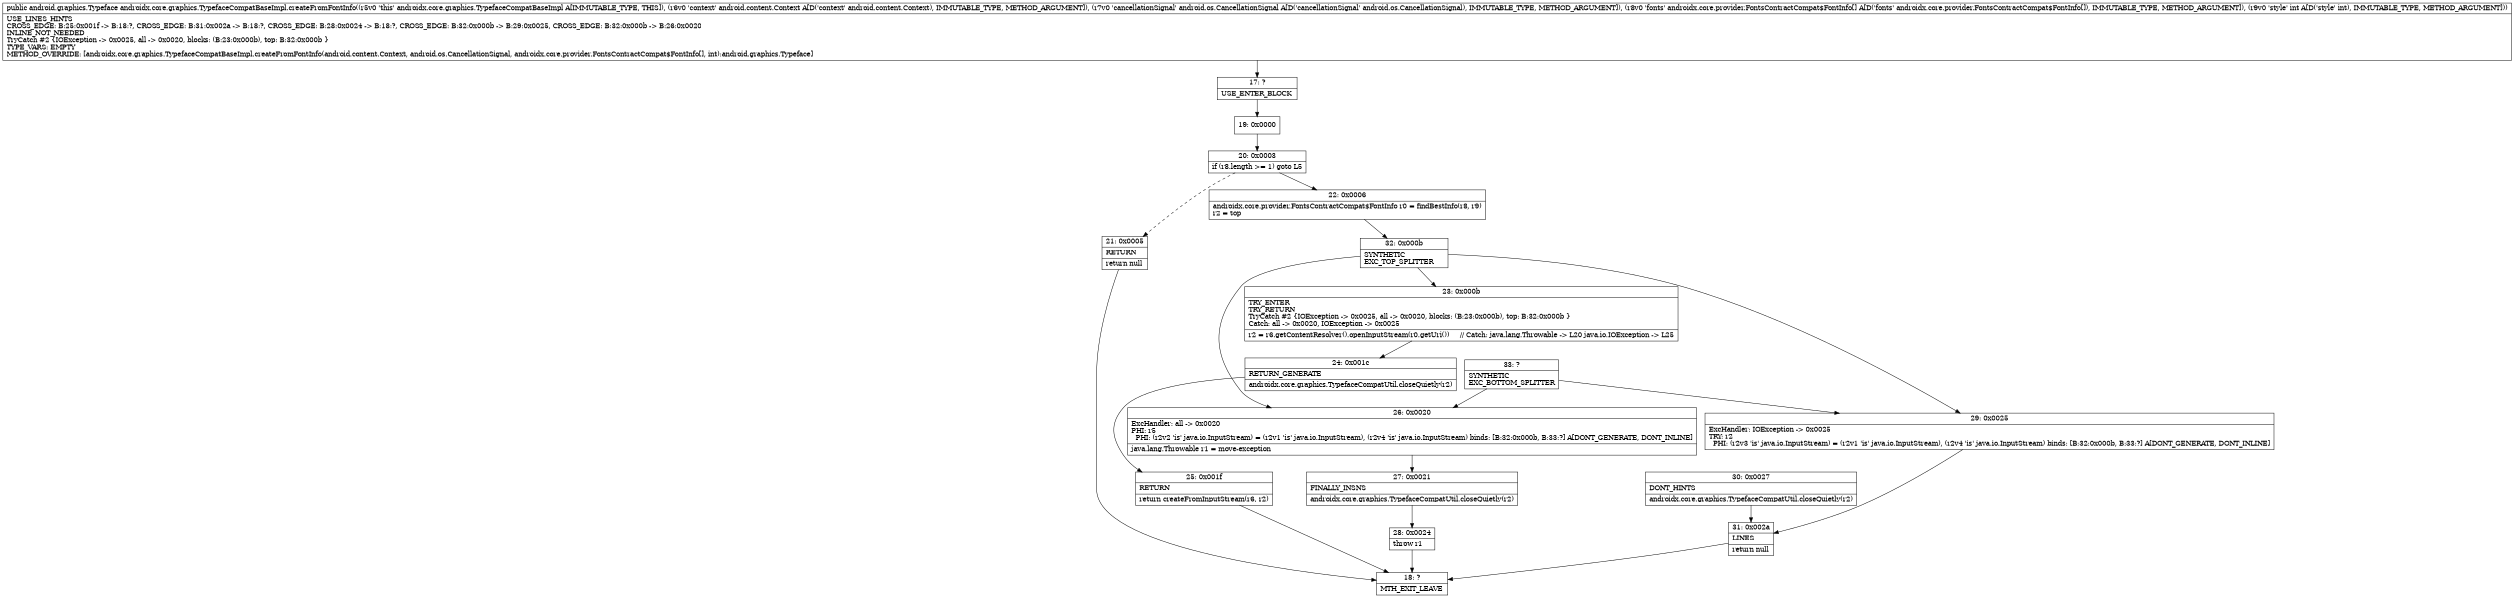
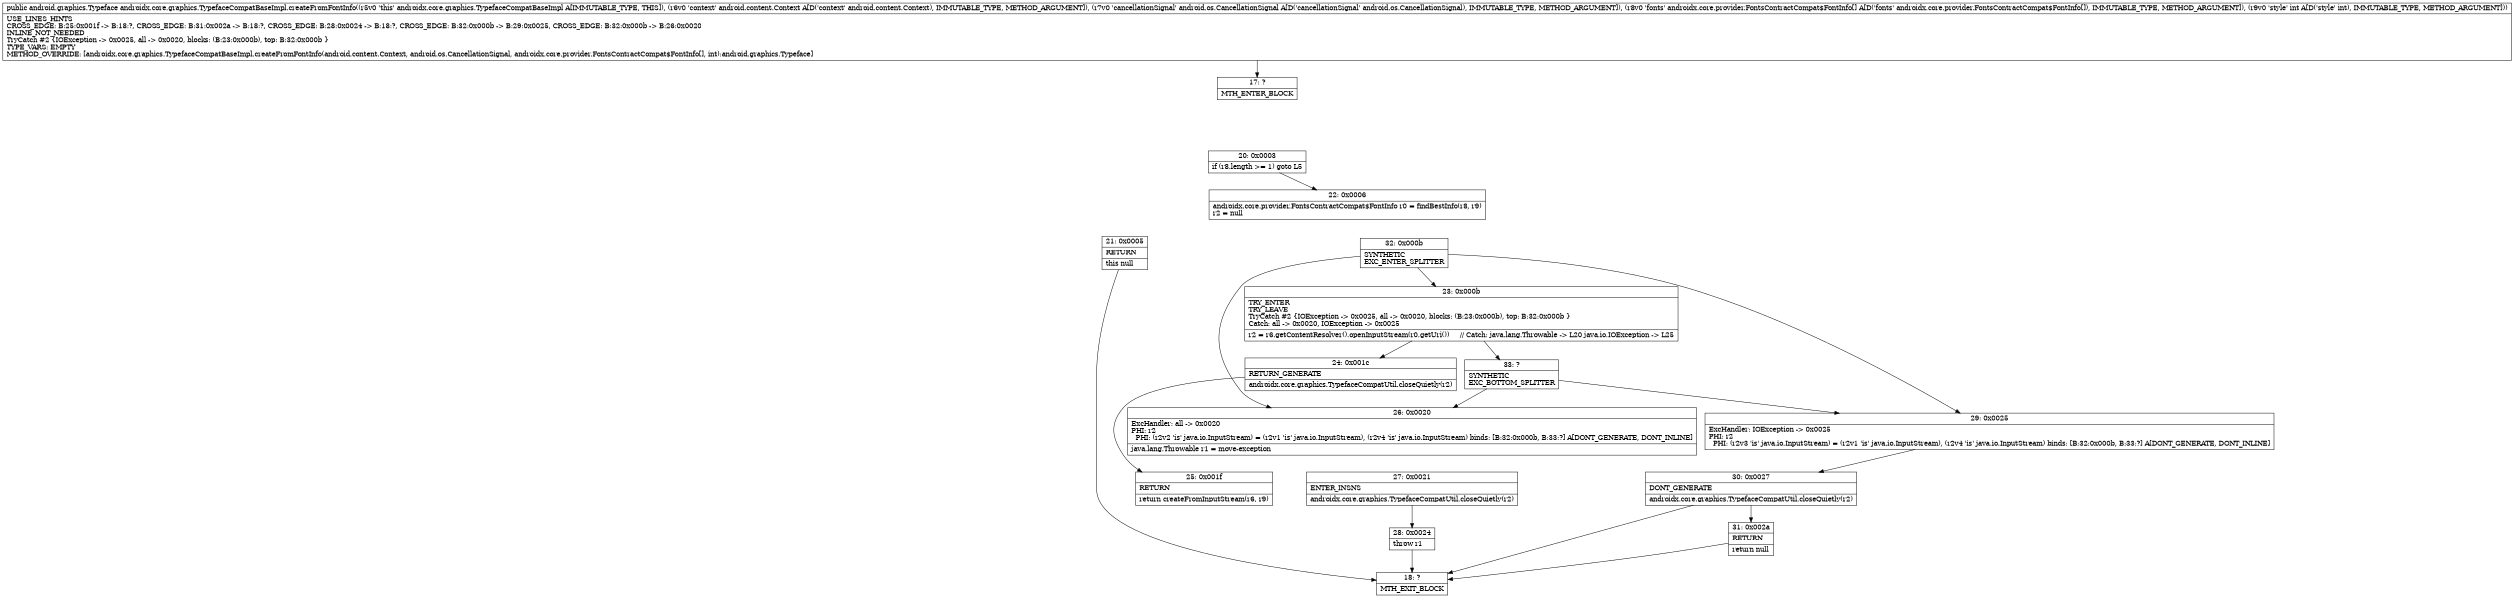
(1256, 94) -> (1257, 94)
(1257, 125) -> none
(1189, 200) -> none
(1227, 214) -> (1228, 214)
(1374, 227) -> none
(1399, 262) -> (1404, 262)
(1124, 264) -> (1120, 264)
(1272, 310) -> (1268, 310)
none -> (1490, 349)
(1145, 431) -> (1145, 431)
(1722, 437) -> (1722, 437)
(1412, 461) -> none
(1338, 488) -> (1336, 488)
(1672, 488) -> (1681, 488)
(1204, 499) -> (1204, 499)
(1874, 499) -> (1869, 460)
(1312, 538) -> (1573, 539)
(1743, 538) -> (1748, 538)
(1411, 589) -> (1412, 589)
